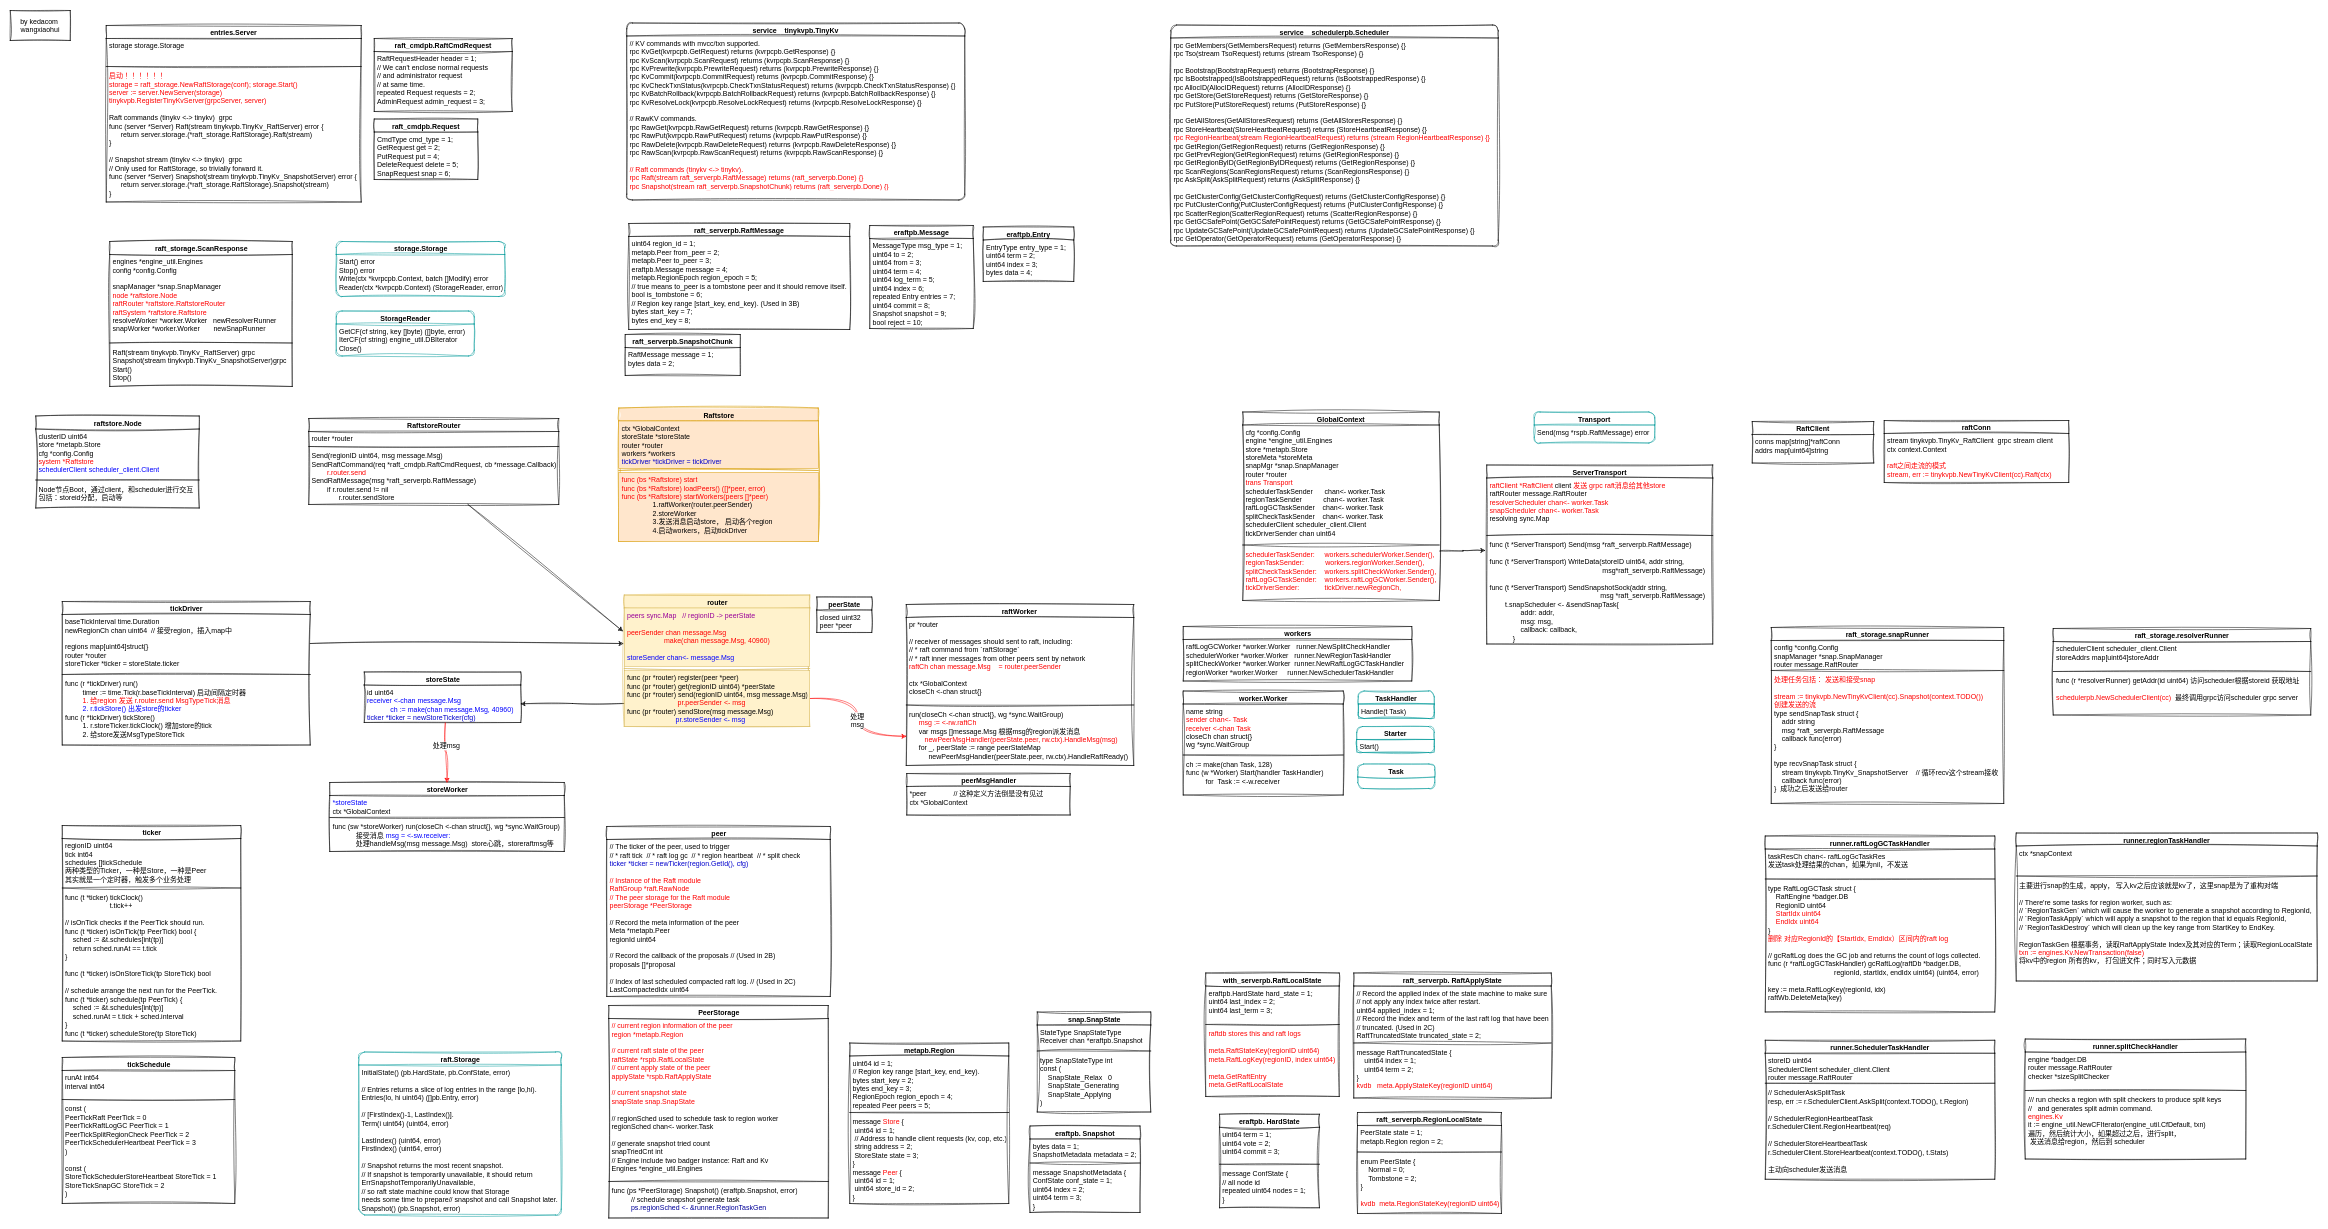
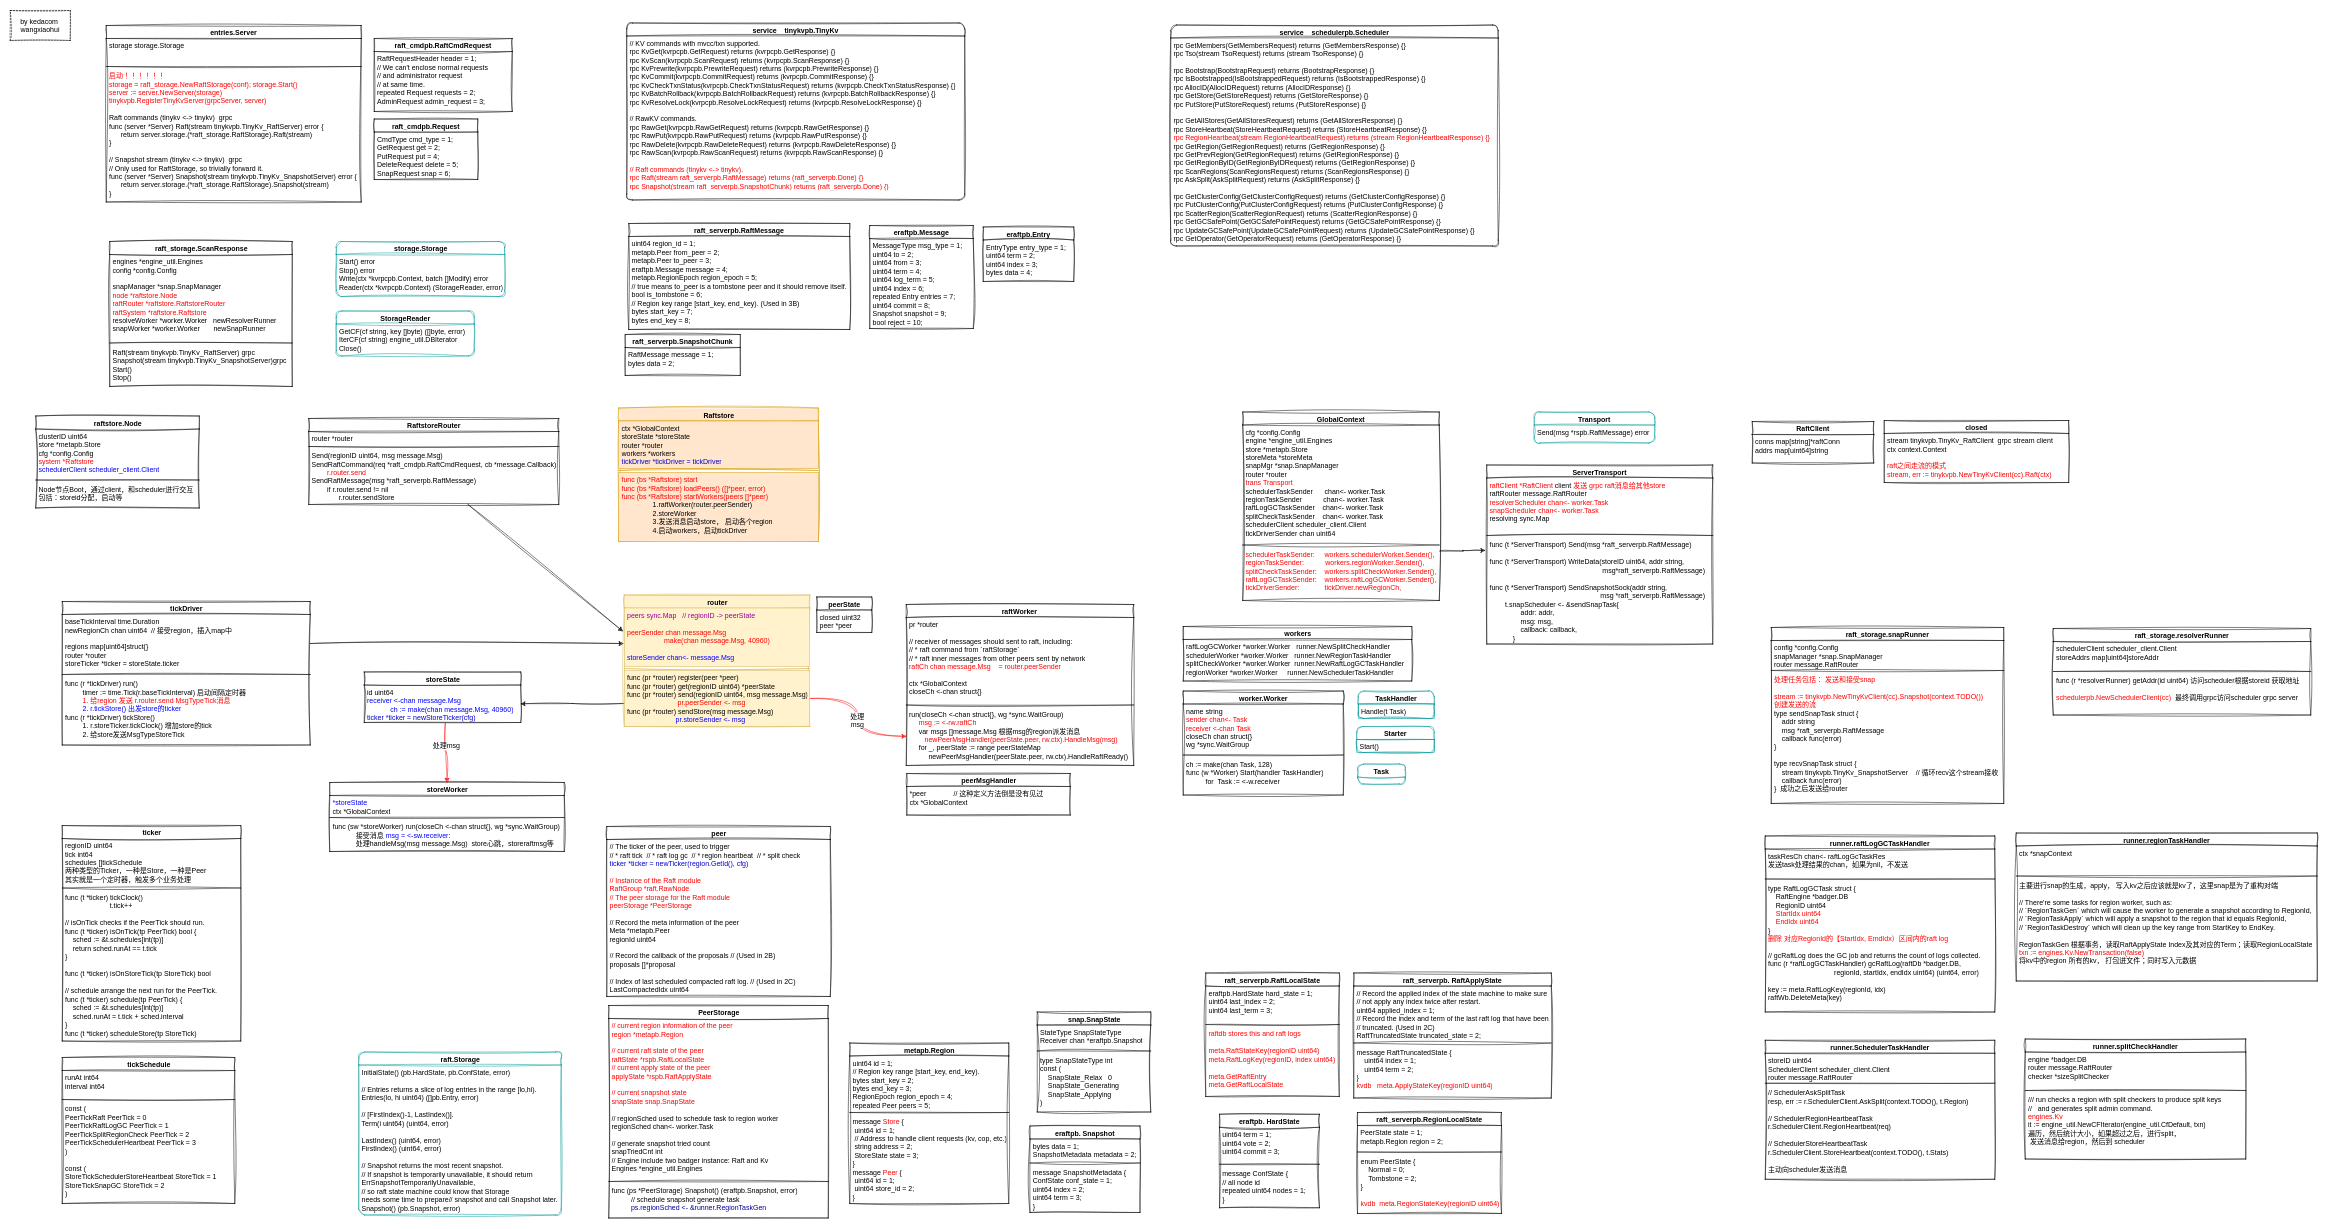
(40, 25) -> (40, 25)
(1976, 428) -> (1976, 428)
(1396, 776) -> (1382, 774)
(1272, 980) -> (1272, 980)
